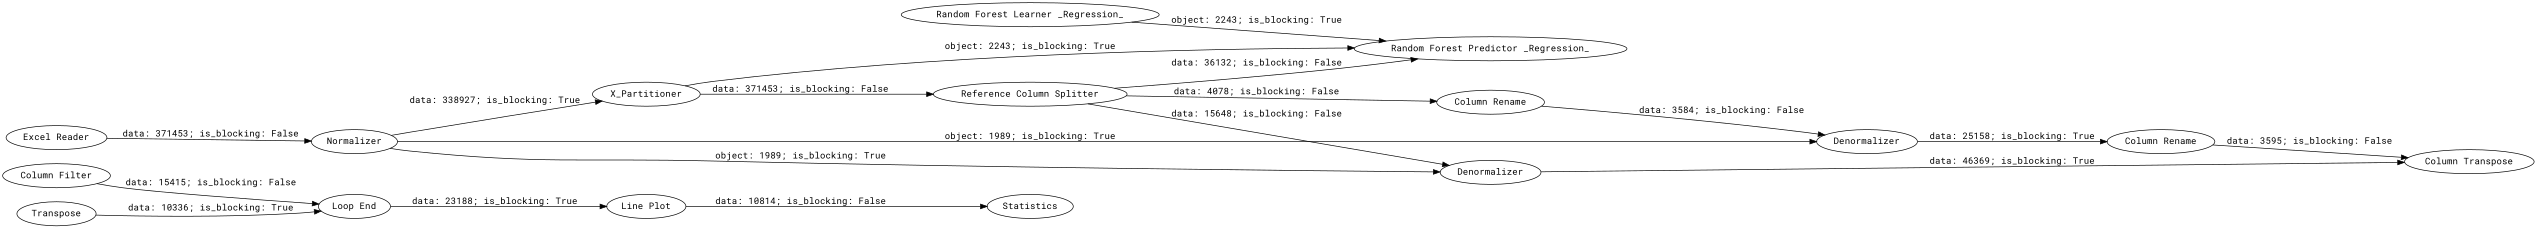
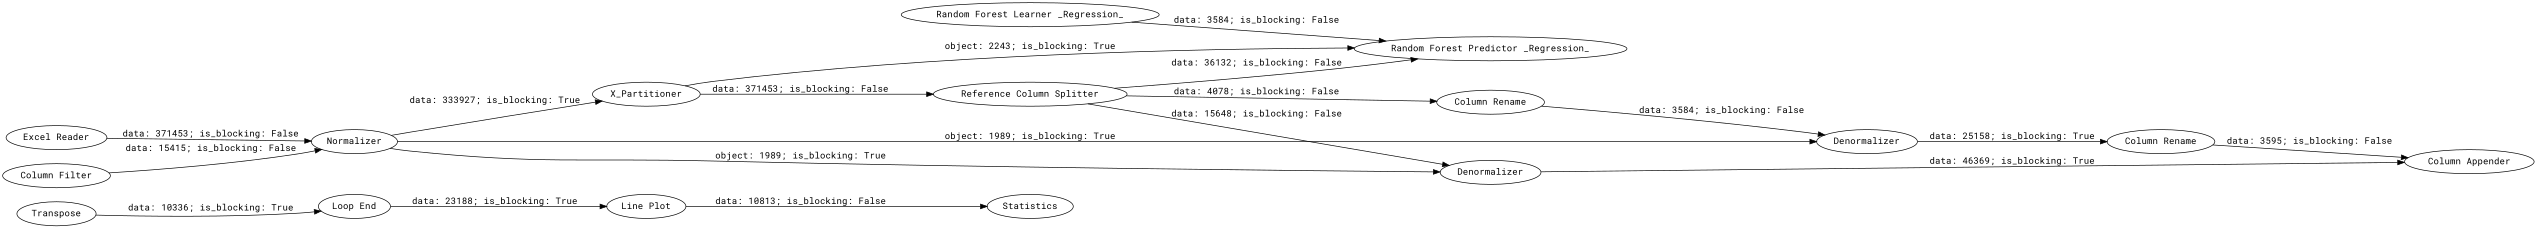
(1257, 20) -> (1257, 20)
(495, 101) -> (495, 101)
(2469, 162) -> (2469, 162)
(204, 196) -> (212, 164)
(801, 201) -> (801, 201)
